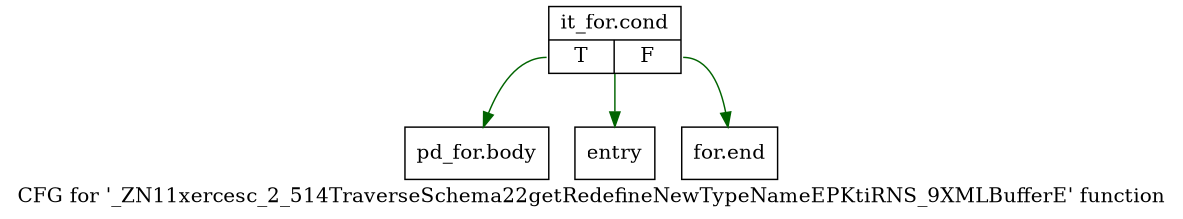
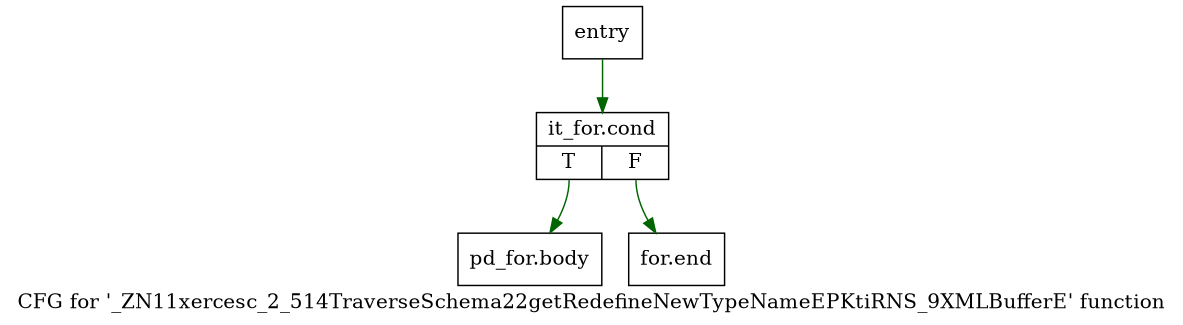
(615, 93) -> (603, 79)
